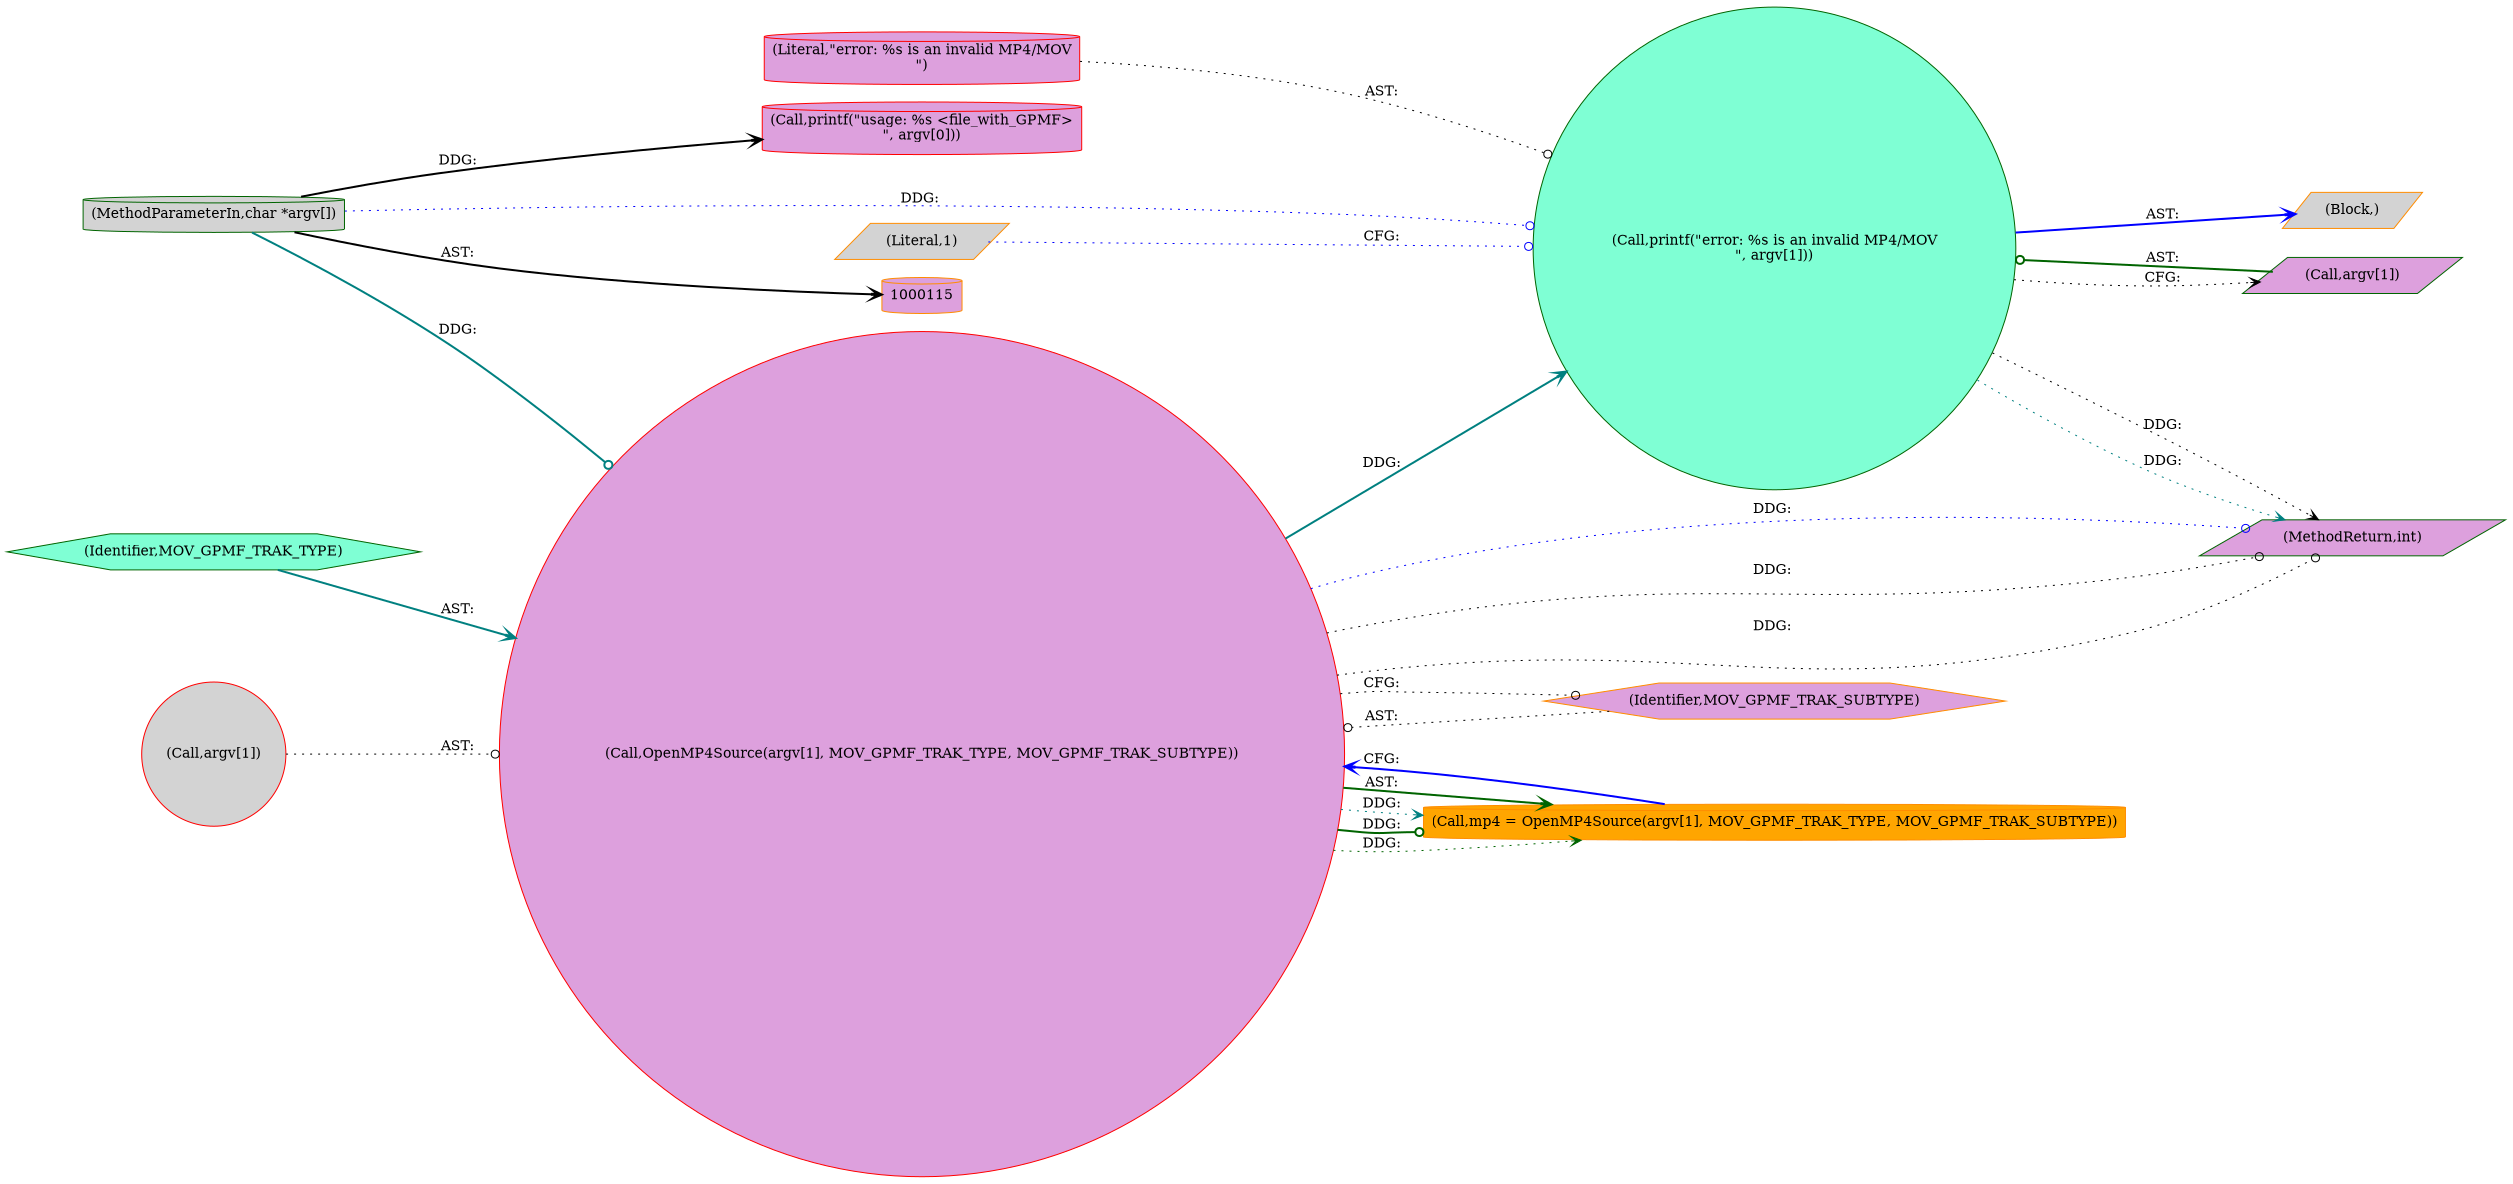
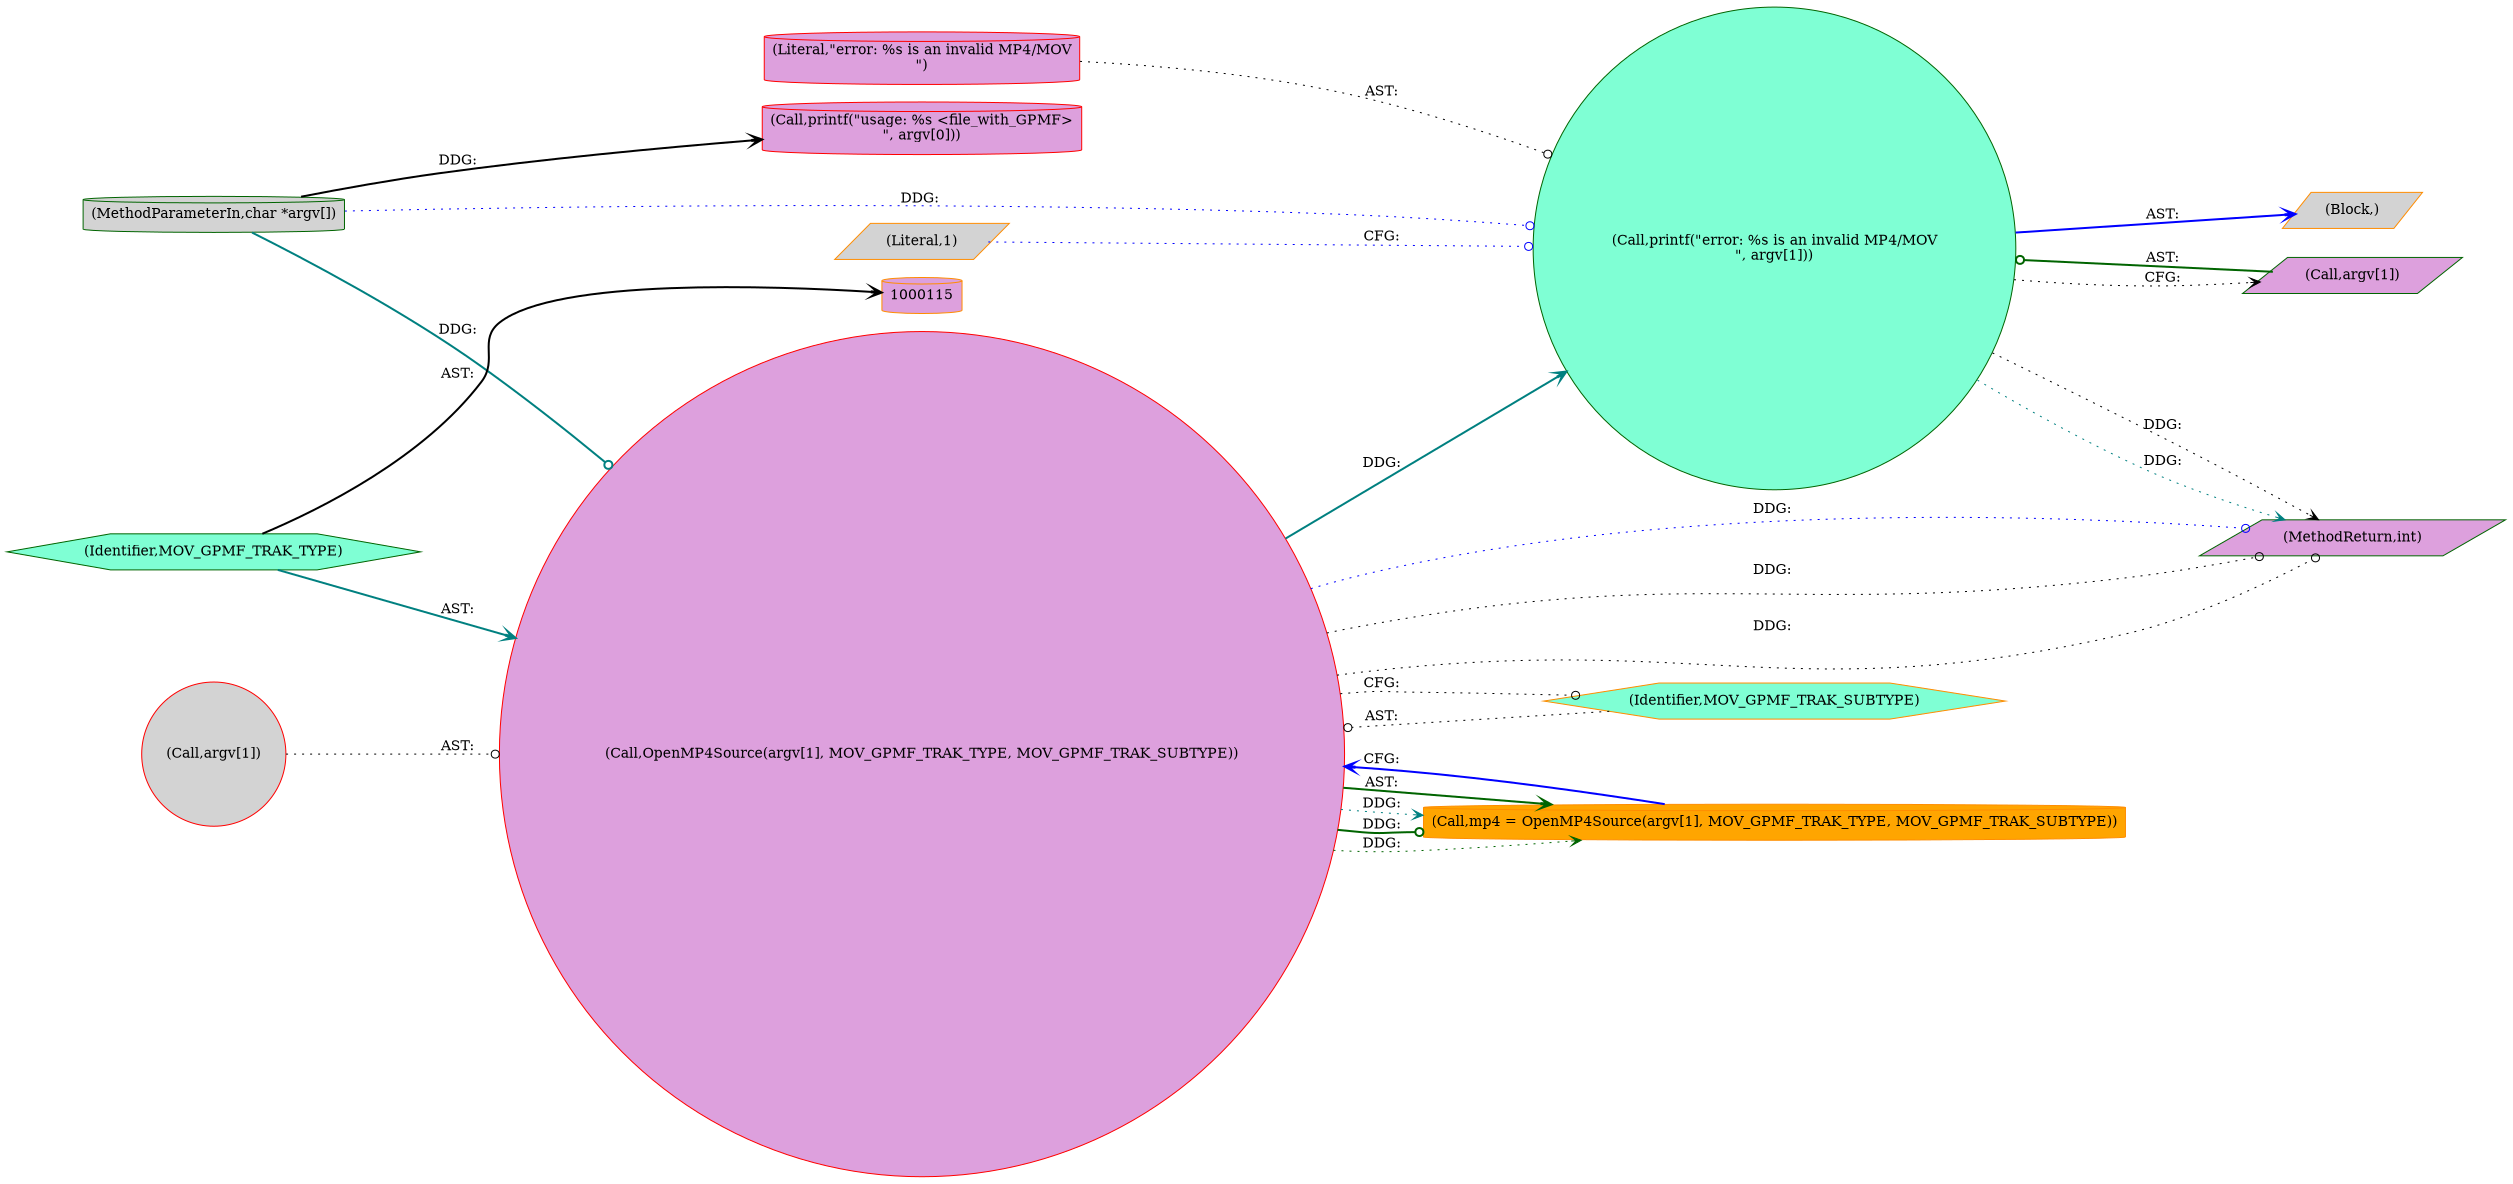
(582, 277) -> (519, 313)
(1774, 701) -> (1774, 701)
